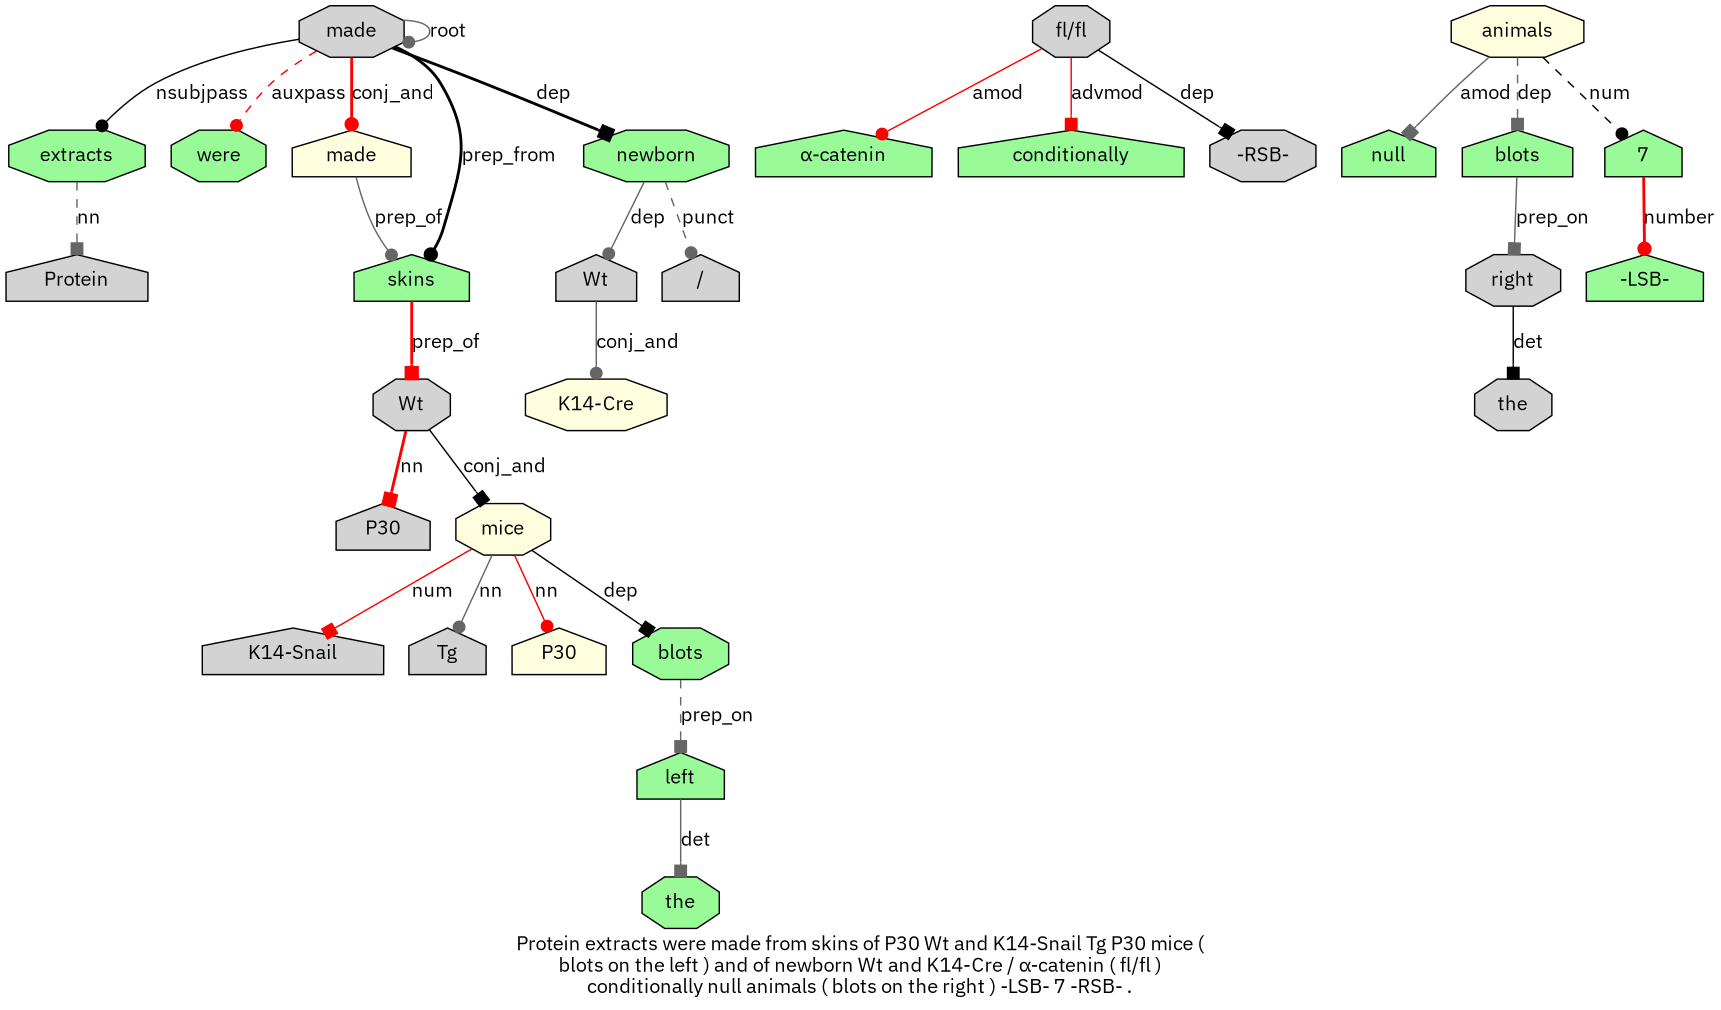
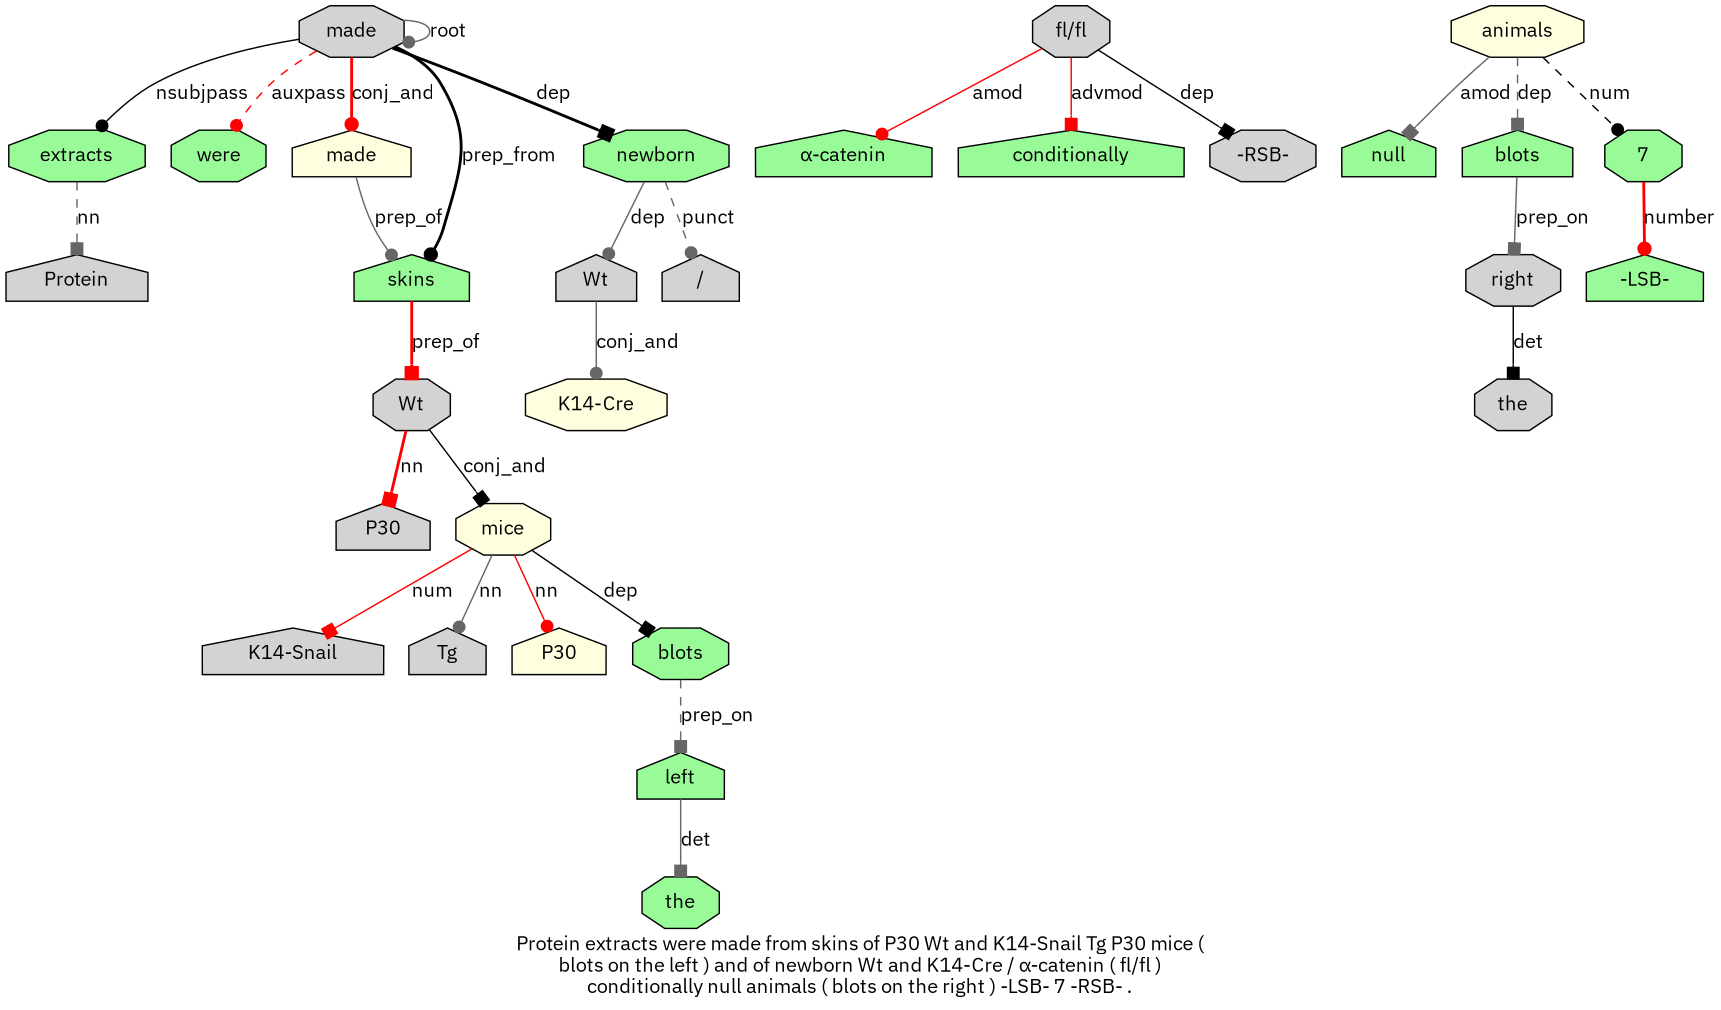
(1643, 156) -> (1643, 156)
